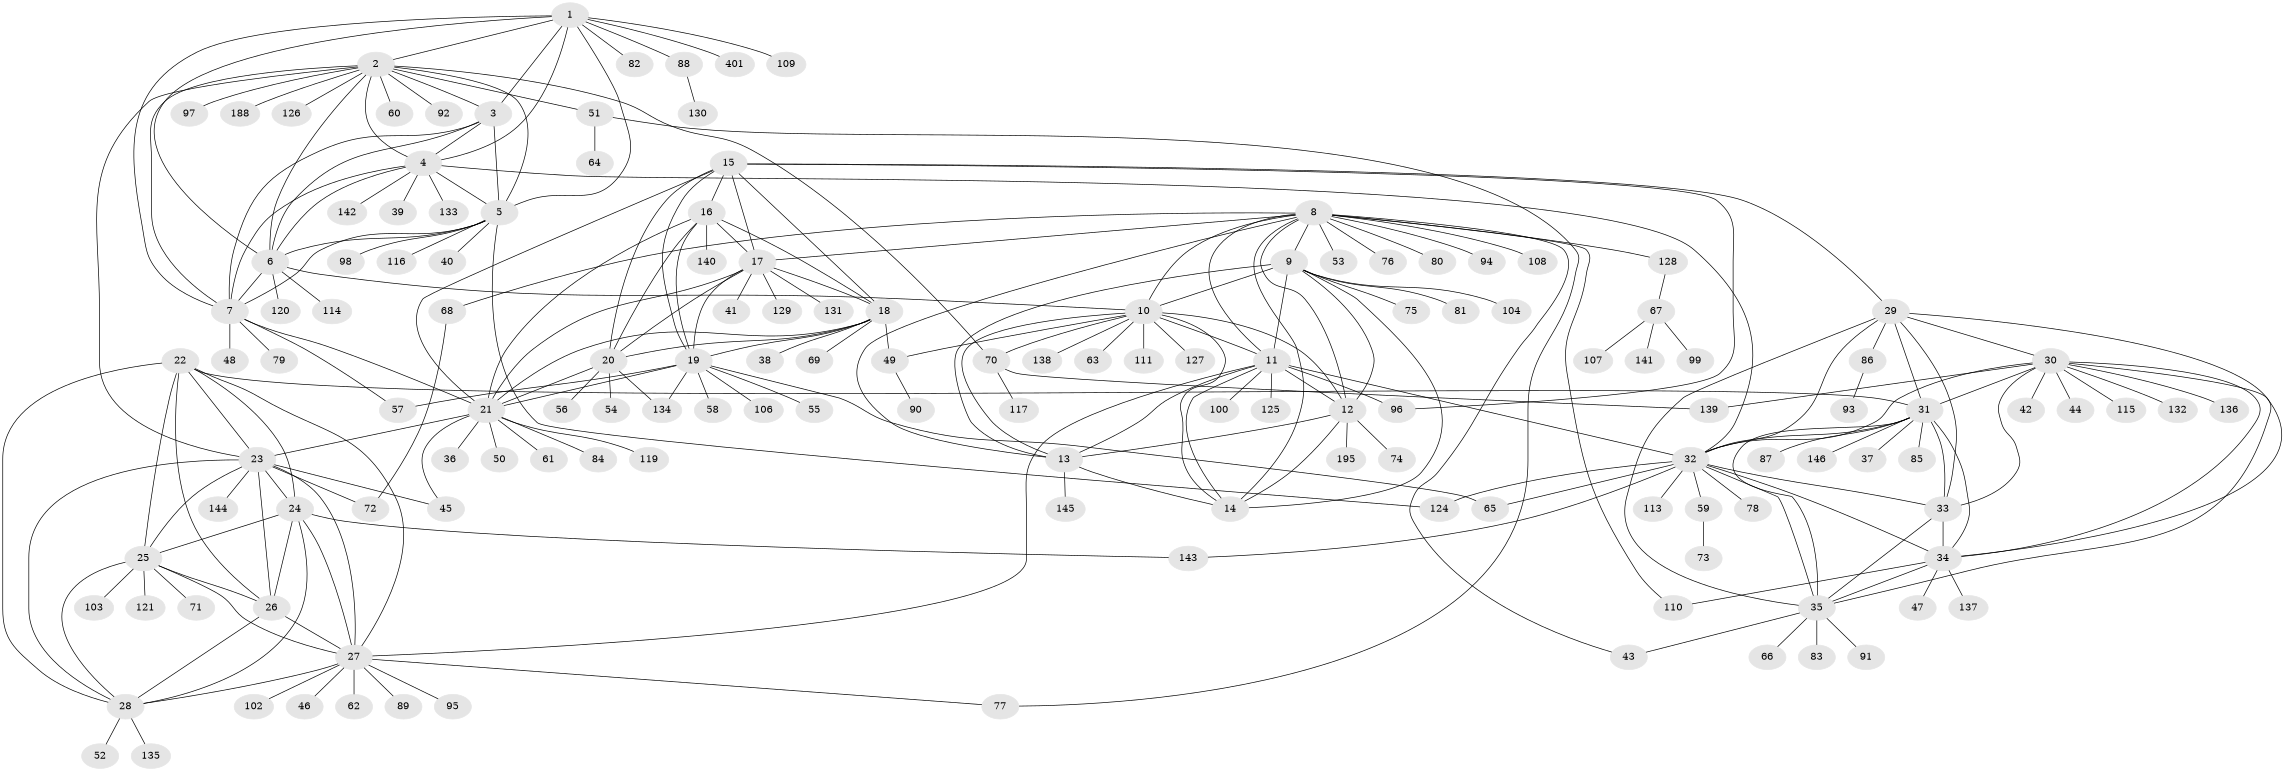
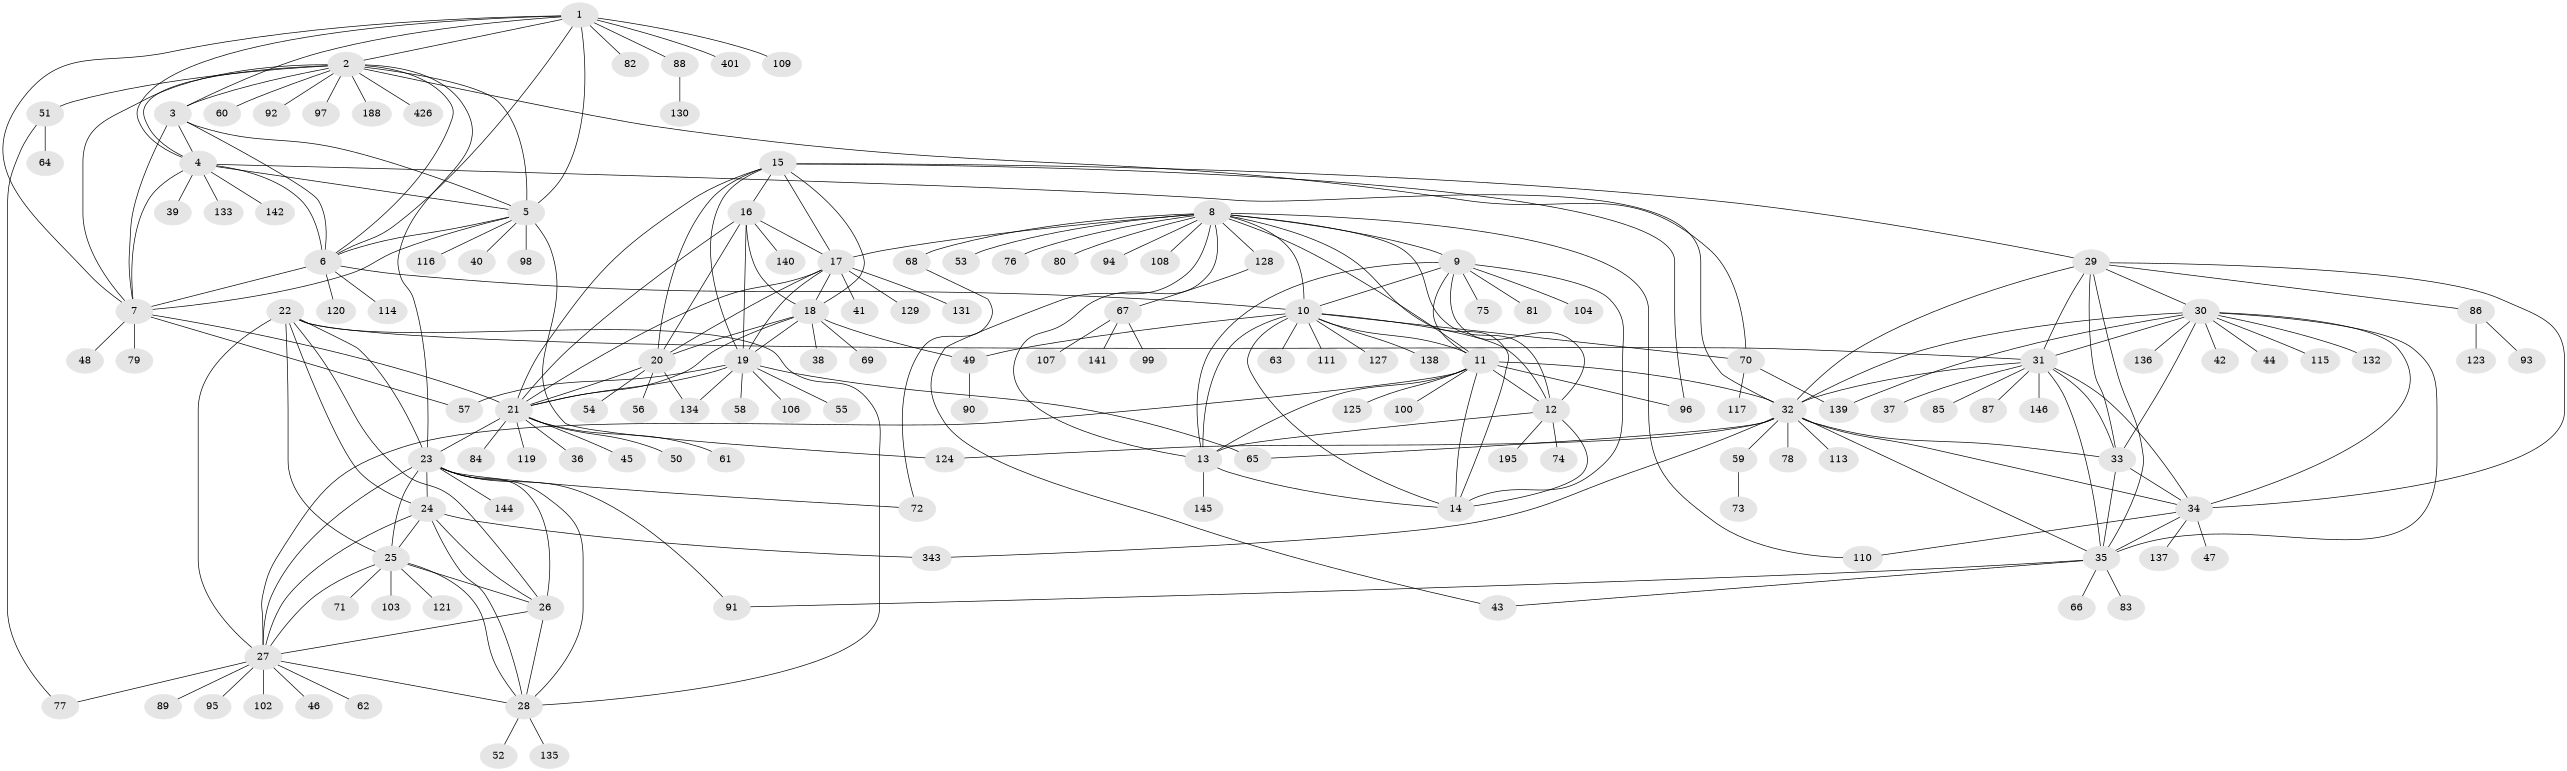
(292, 114) -> (423, 114)
none -> (2476, 361)
(352, 484) -> (597, 499)
(1188, 558) -> (932, 558)
